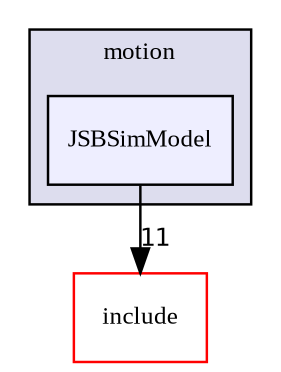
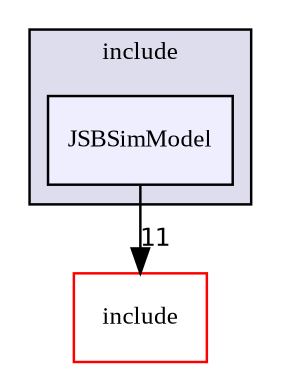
(140, 53) -> (140, 53)
